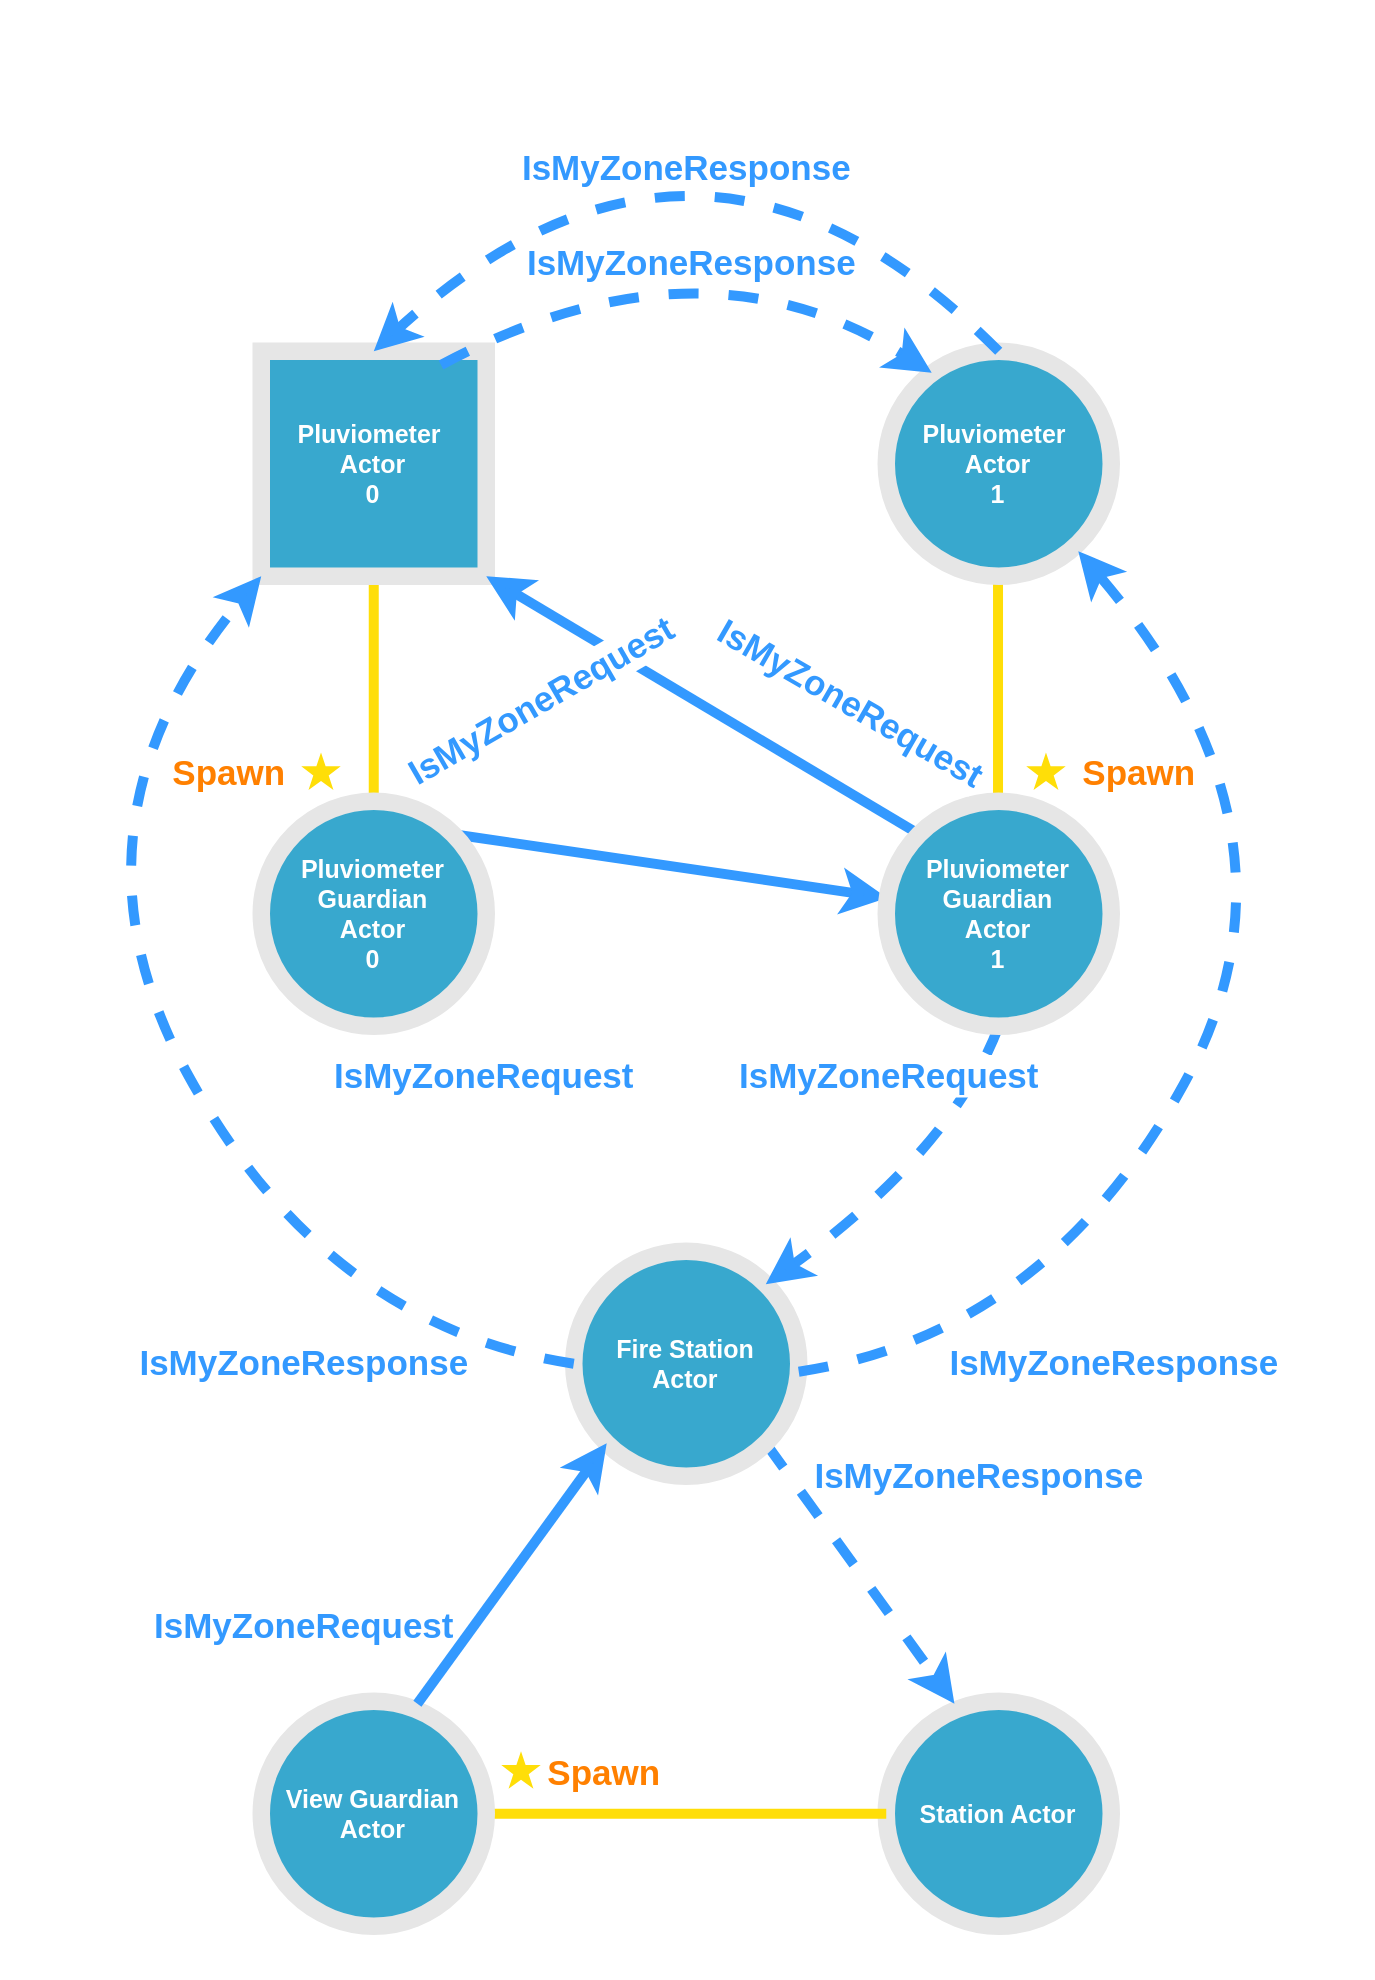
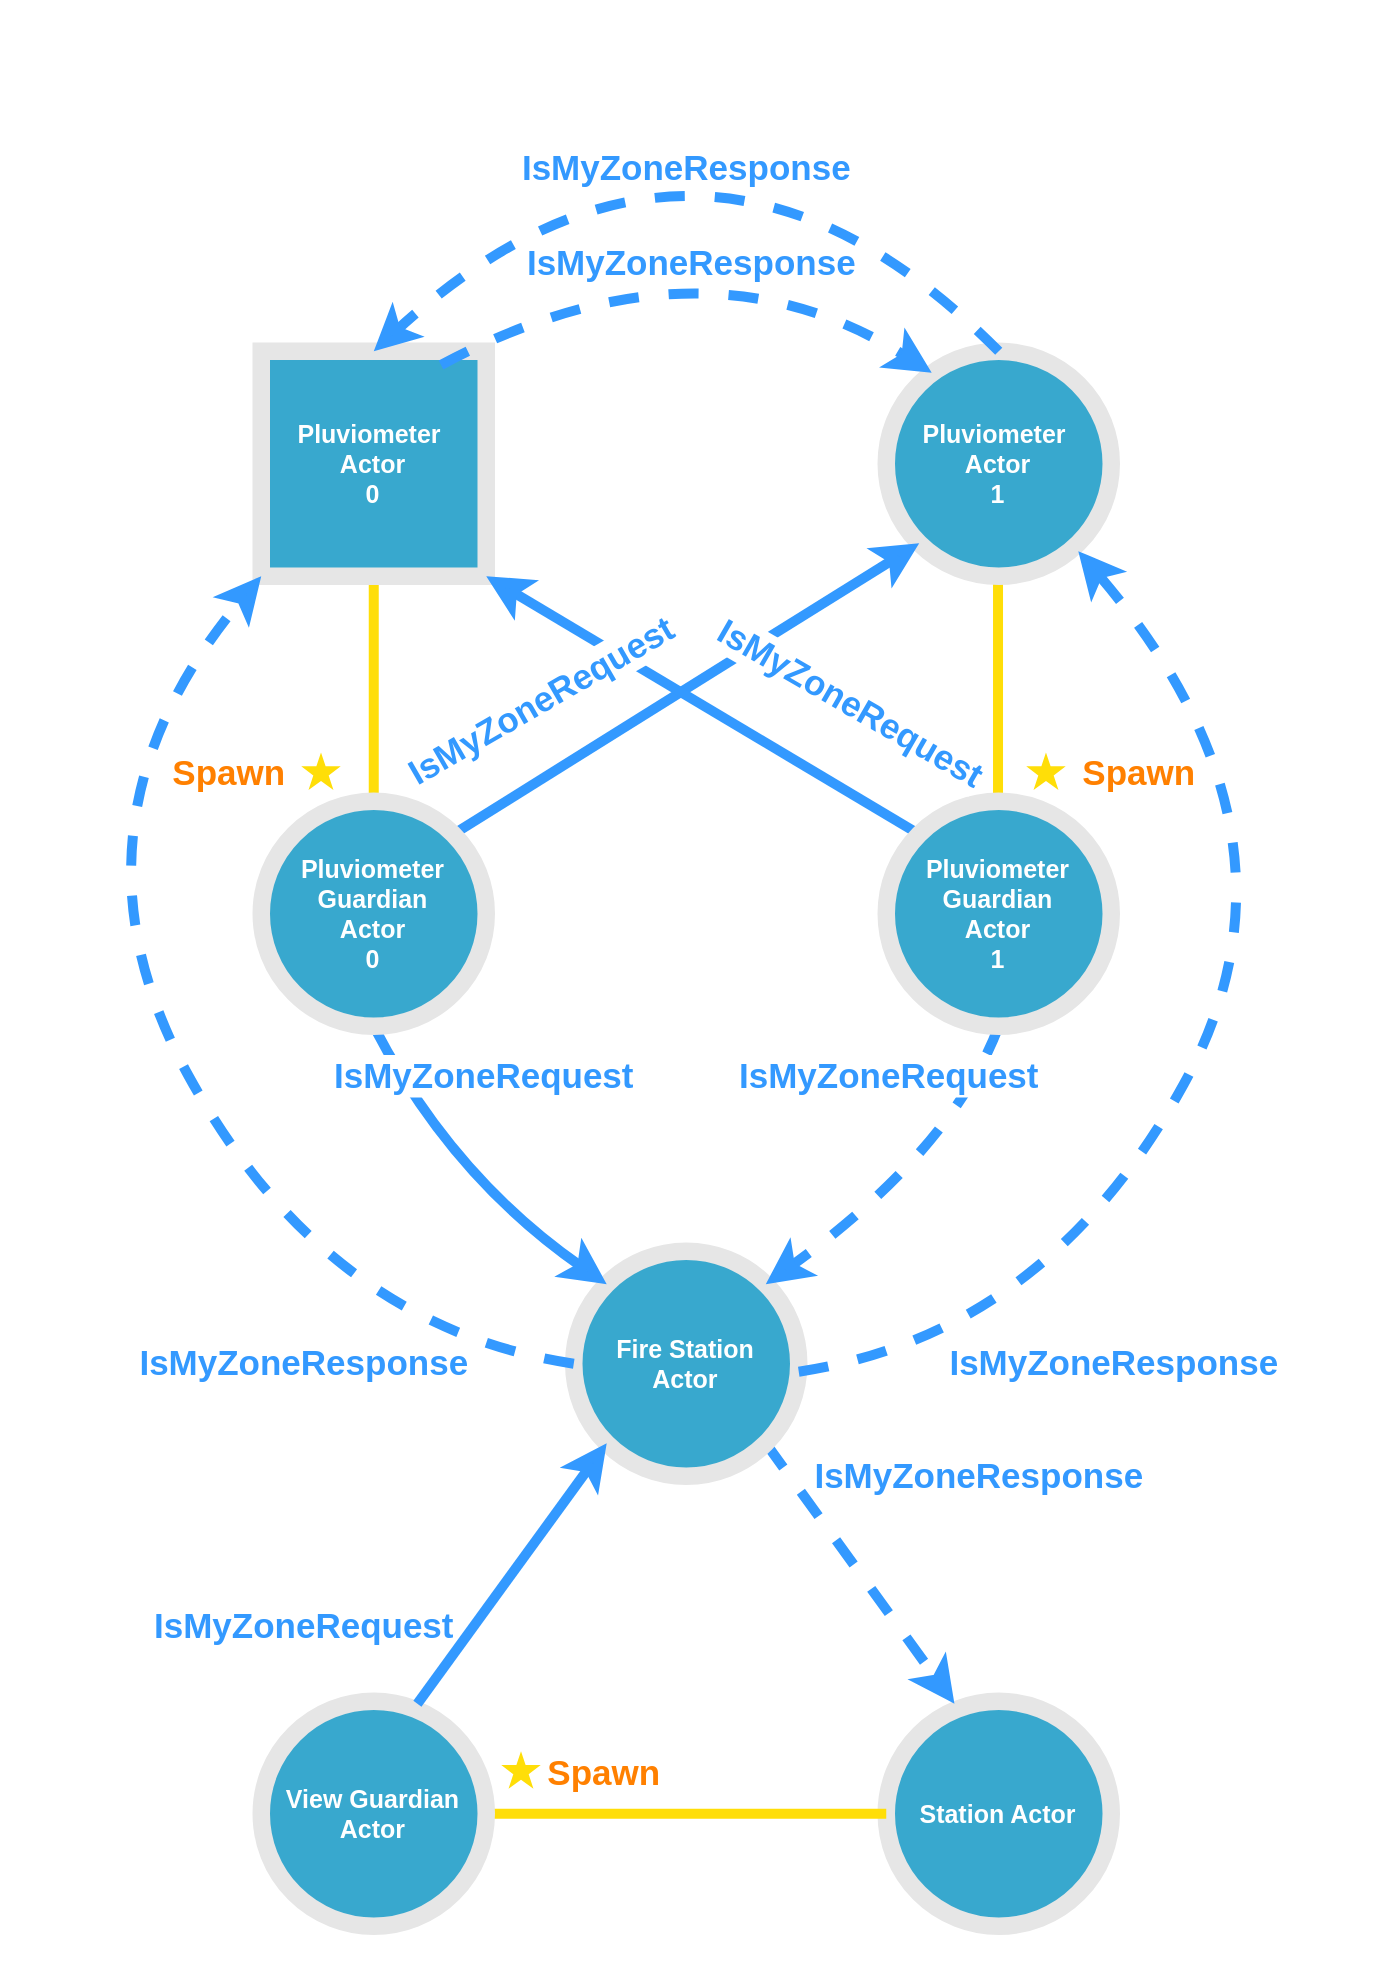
(660, 865) -> (568, 763)
none -> (490, 1189)
